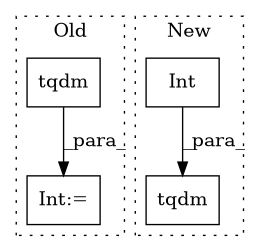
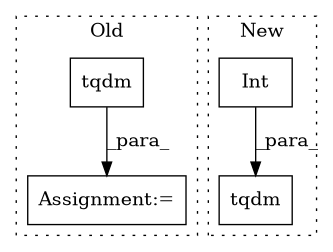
(64, 200) -> (107, 200)
